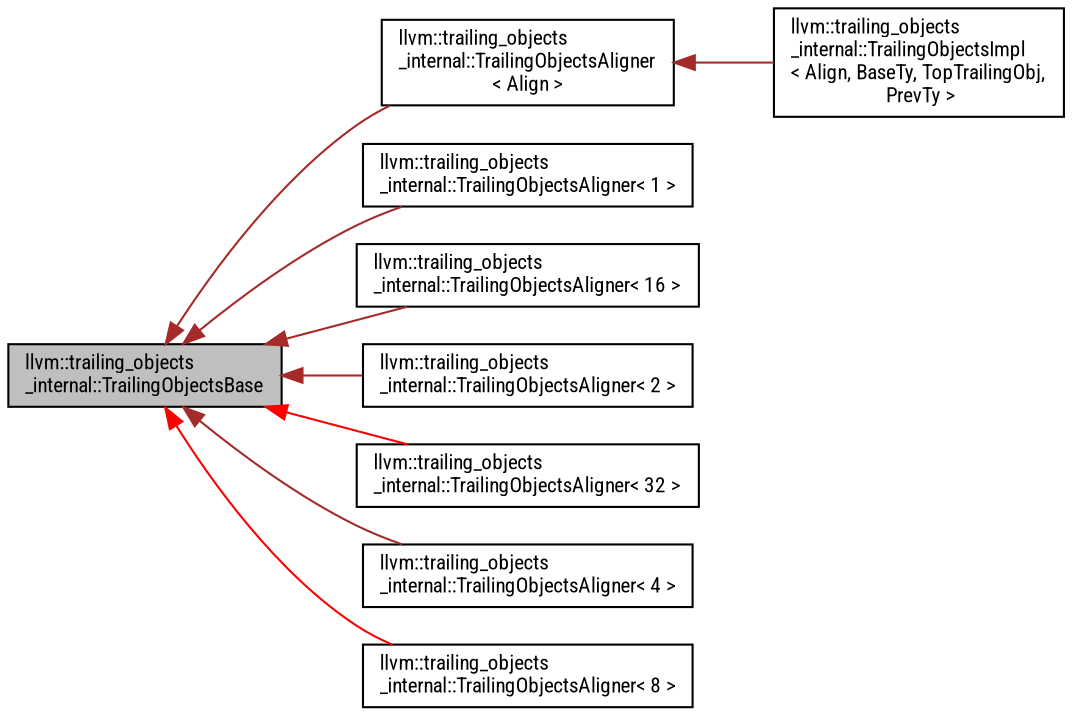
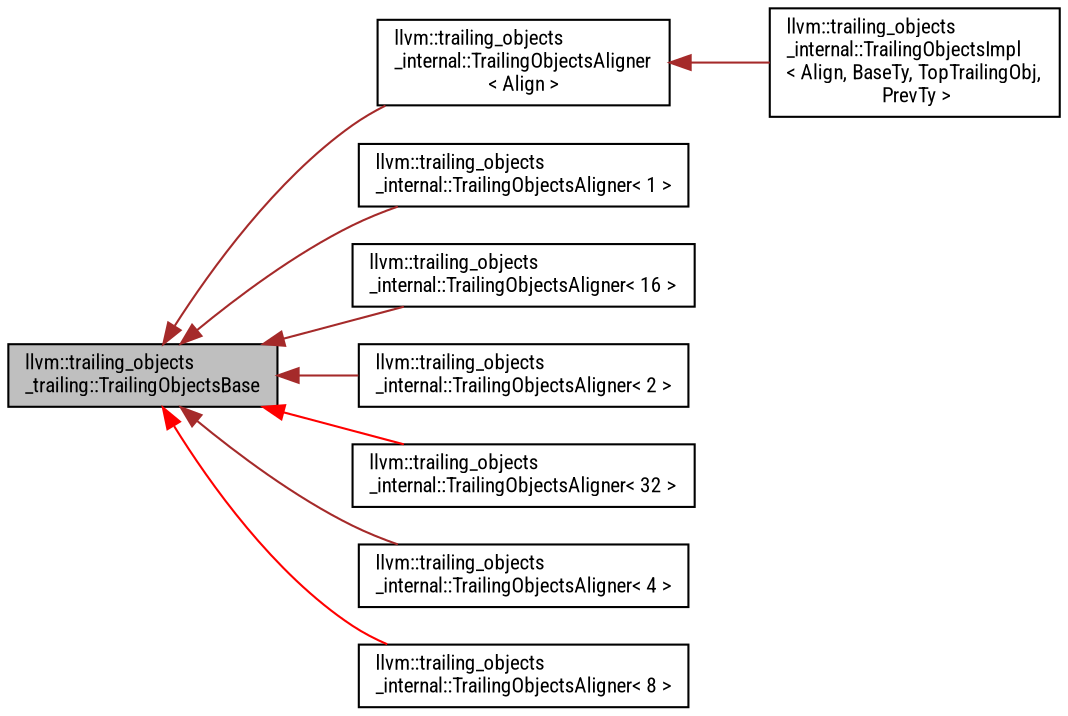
(145, 375) -> (143, 375)
